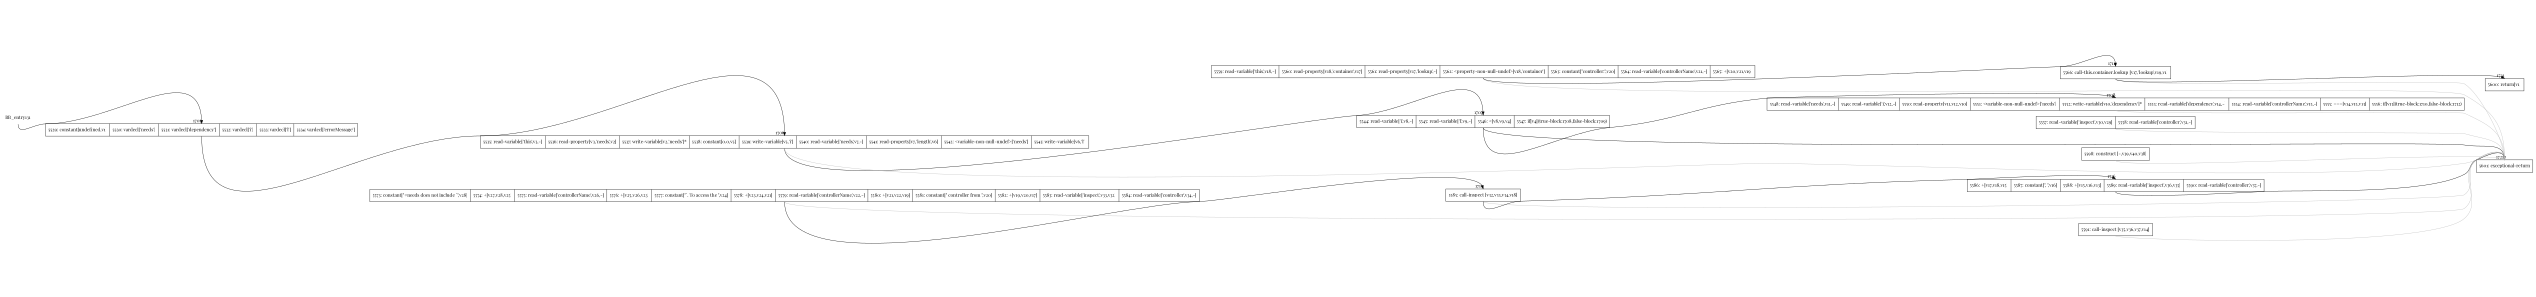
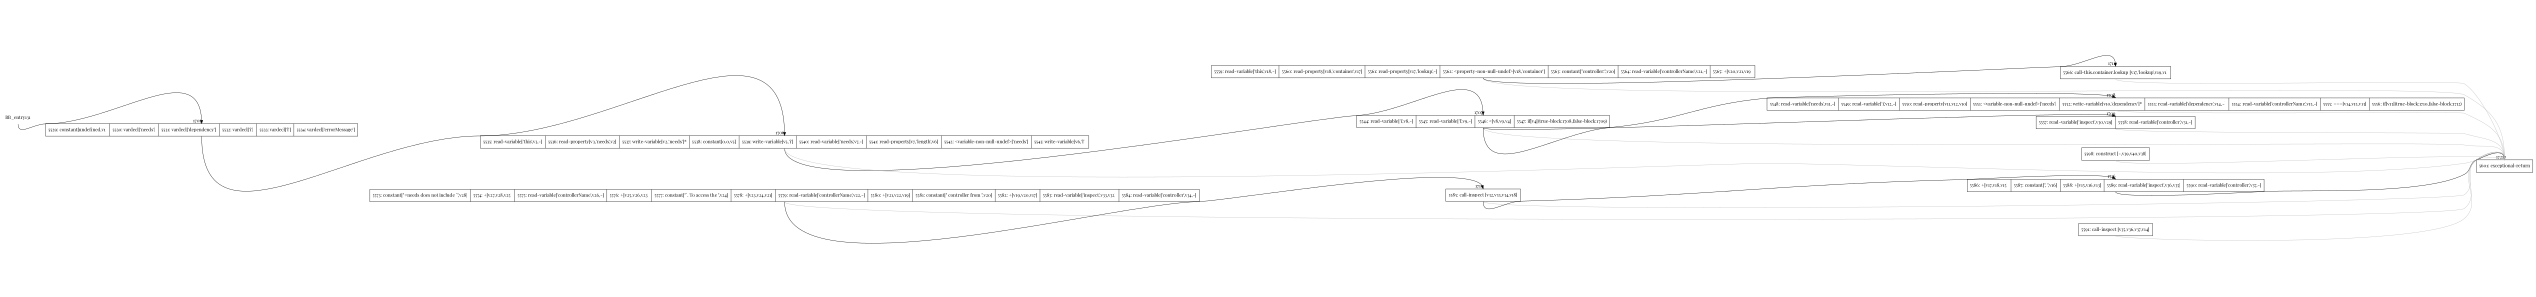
(2505, 85) -> none
none -> (1798, 122)
(1996, 145) -> (1996, 145)
